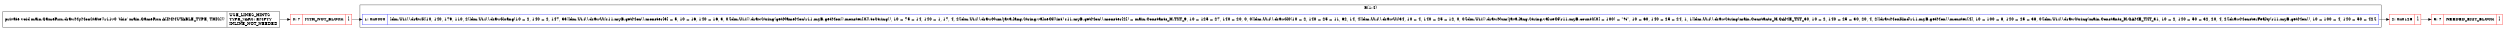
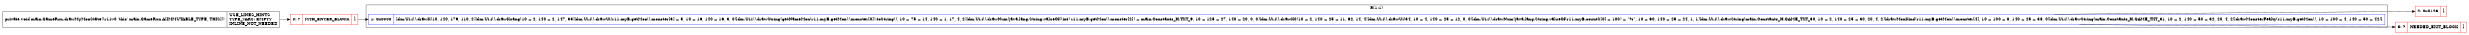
(1371, 8) -> (1377, 8)
(324, 19) -> (327, 19)
(2425, 19) -> (2189, 25)
